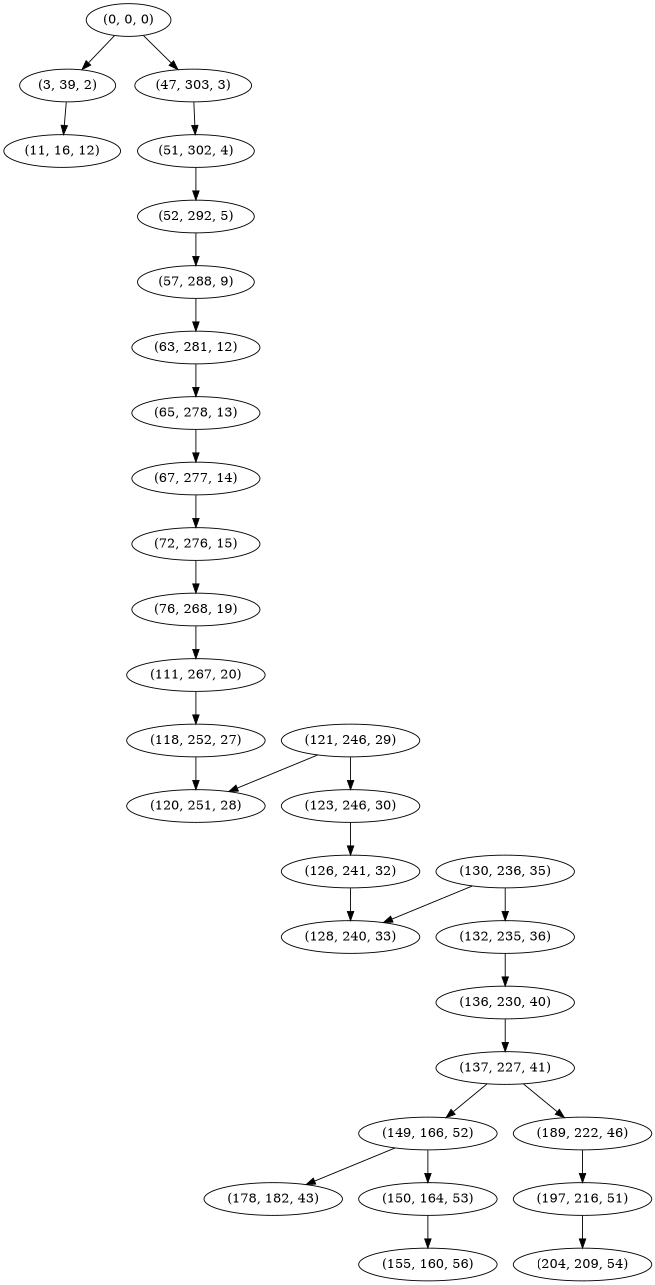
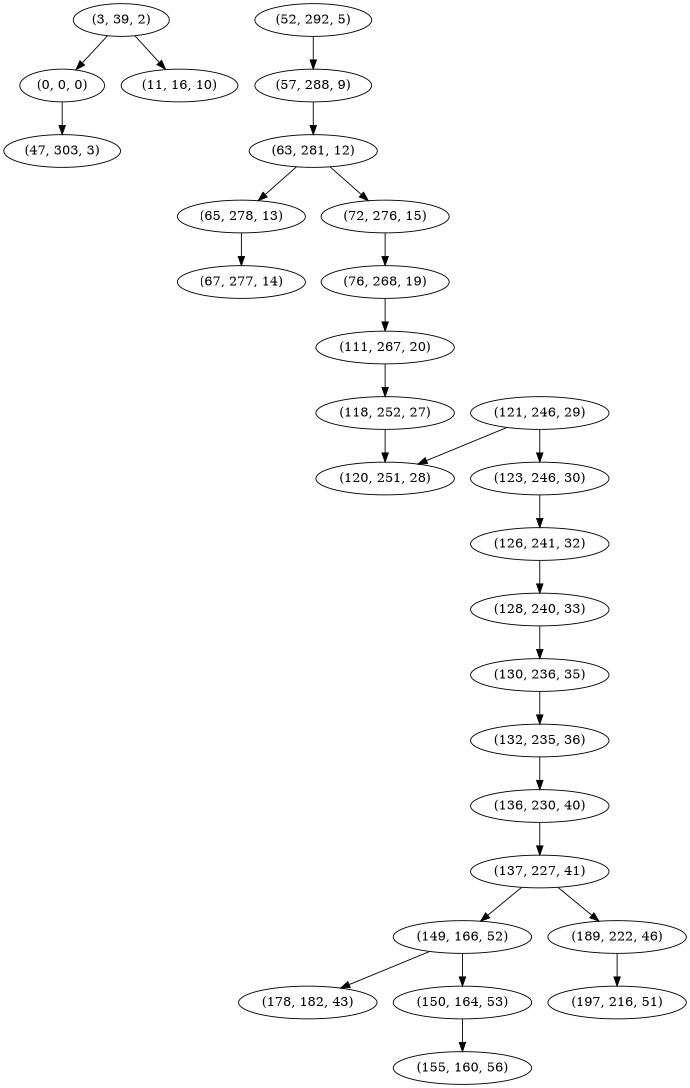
(102, 49) -> (95, 49)
(62, 151) -> (180, 86)
(196, 151) -> none
(196, 507) -> (346, 181)
(432, 903) -> (540, 638)
(583, 1265) -> none
